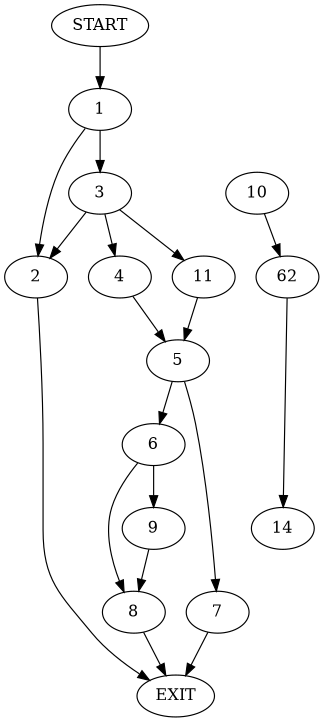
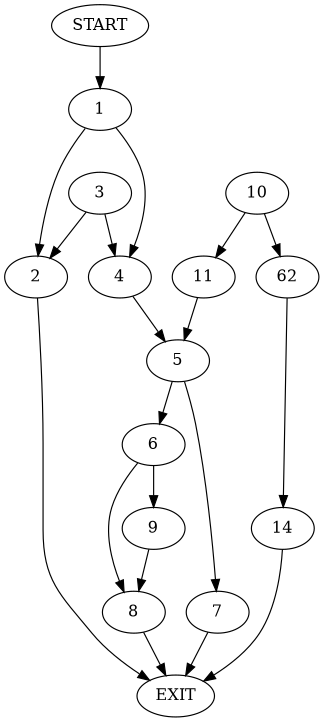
(100, 146) -> (144, 184)
(147, 231) -> (234, 230)
none -> (266, 622)
